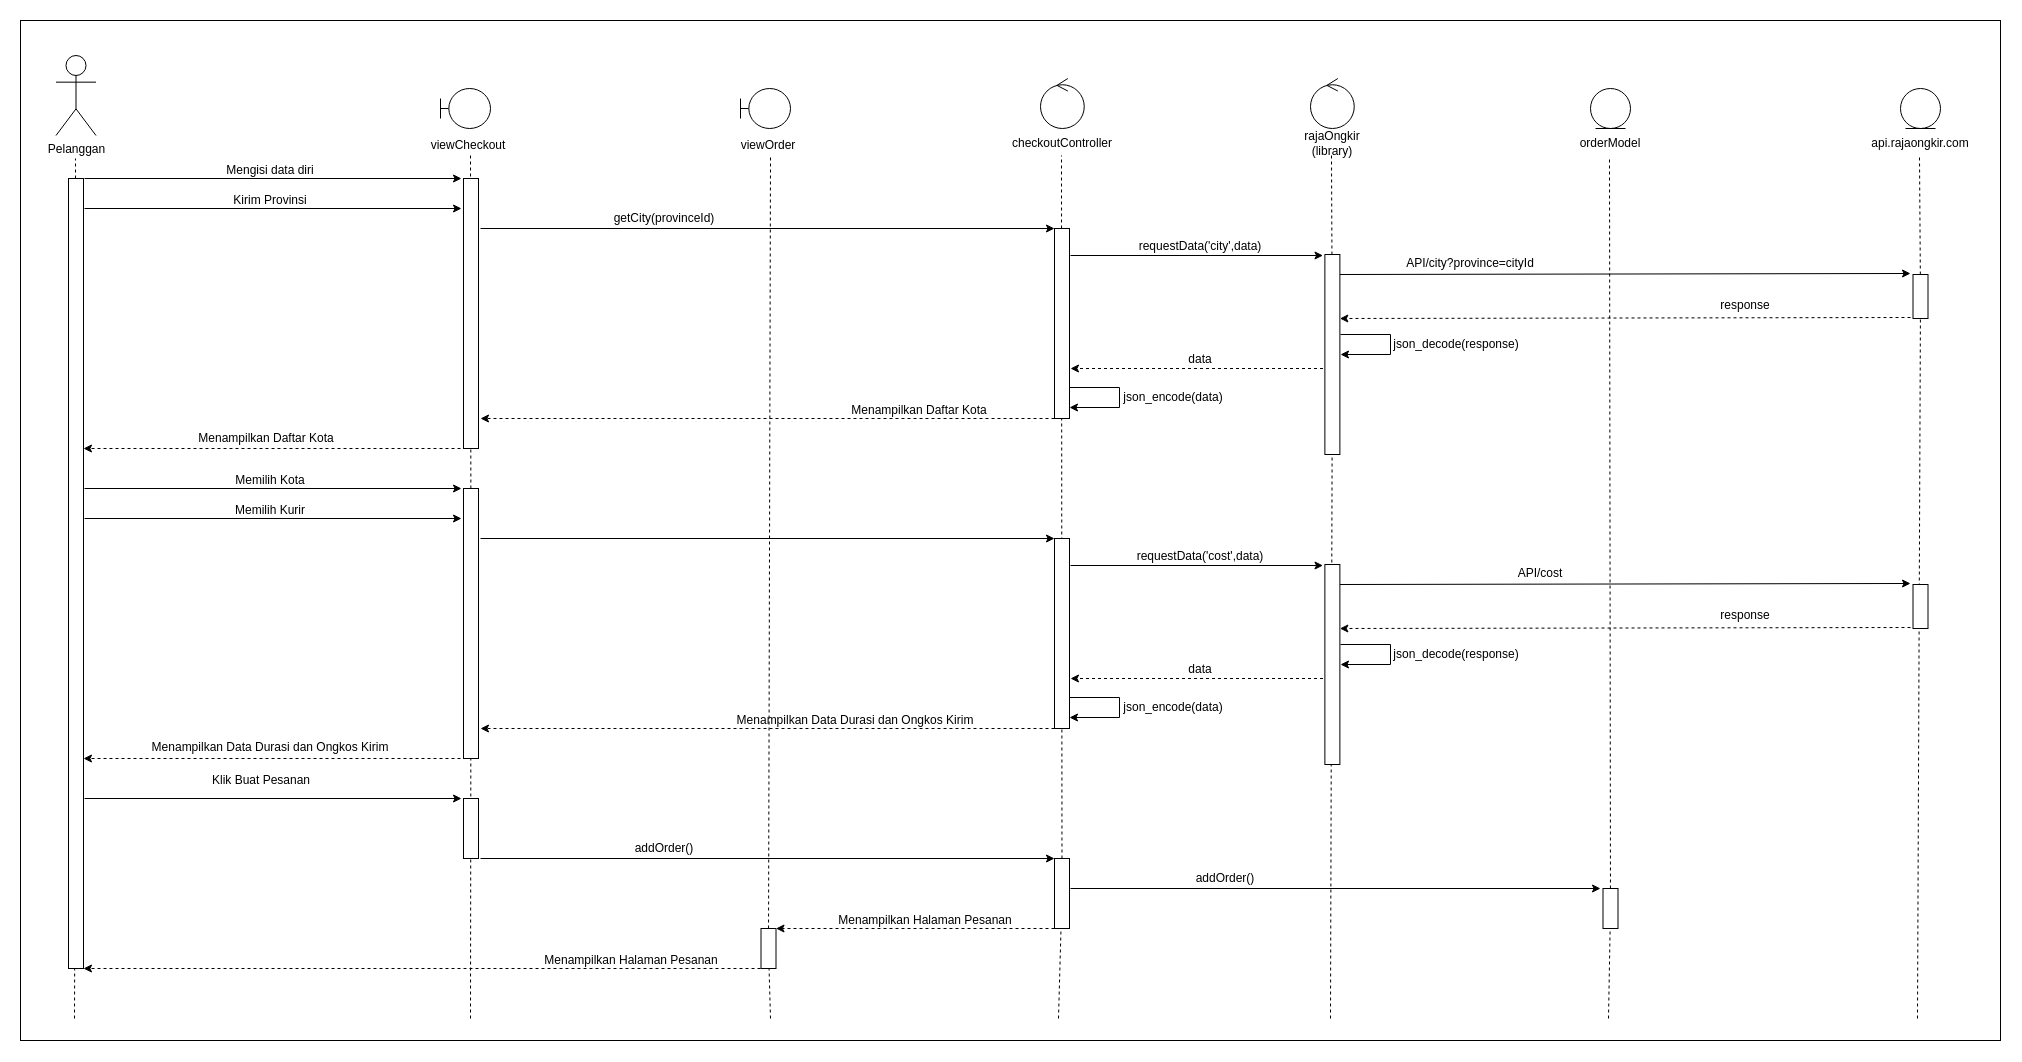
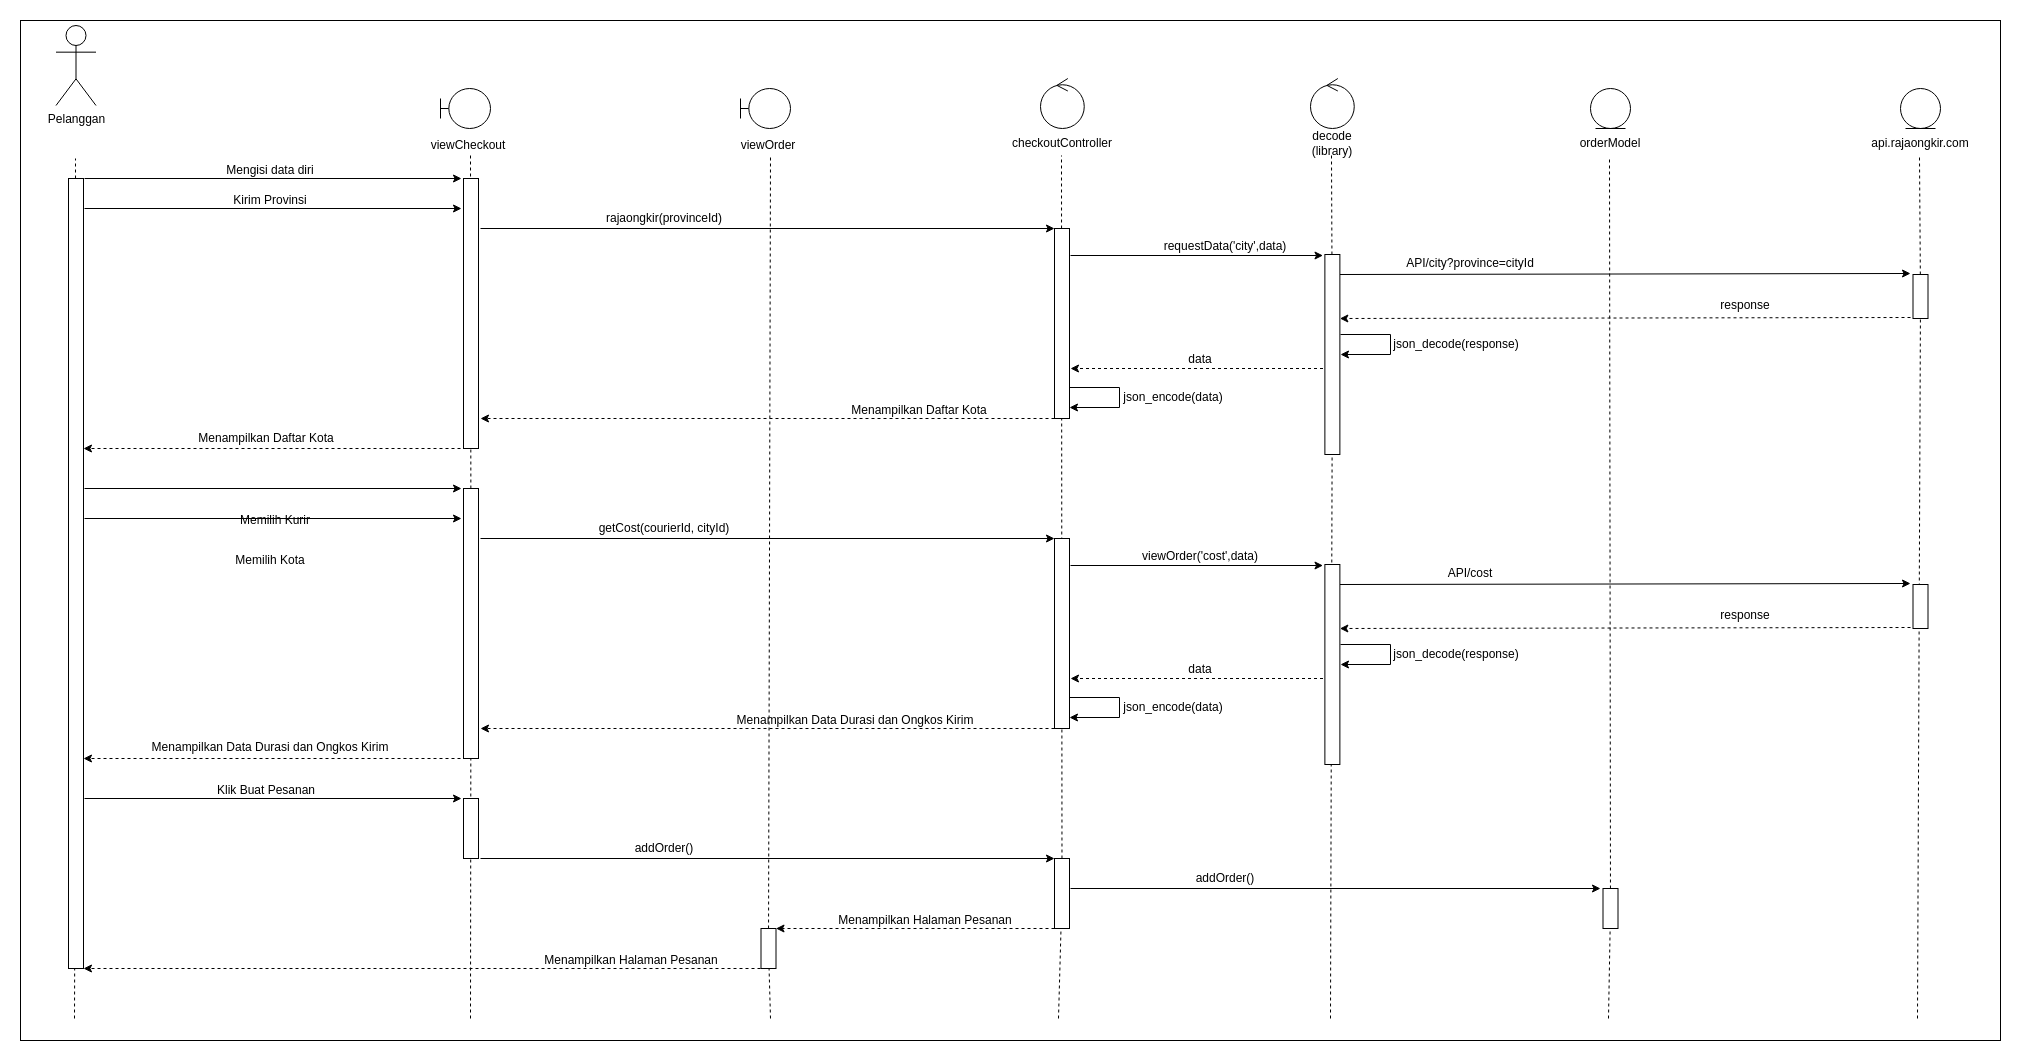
(76, 96) -> (76, 66)
(1333, 144) -> (1333, 144)
(665, 219) -> (665, 219)
(1201, 247) -> (1226, 247)
(271, 481) -> (271, 561)
(271, 511) -> (276, 521)
none -> (665, 529)
(1201, 557) -> (1201, 557)
(1541, 574) -> (1471, 574)
(262, 781) -> (267, 791)
